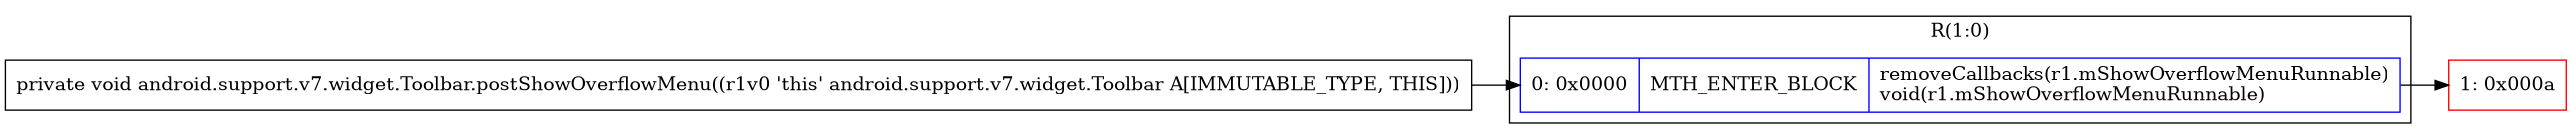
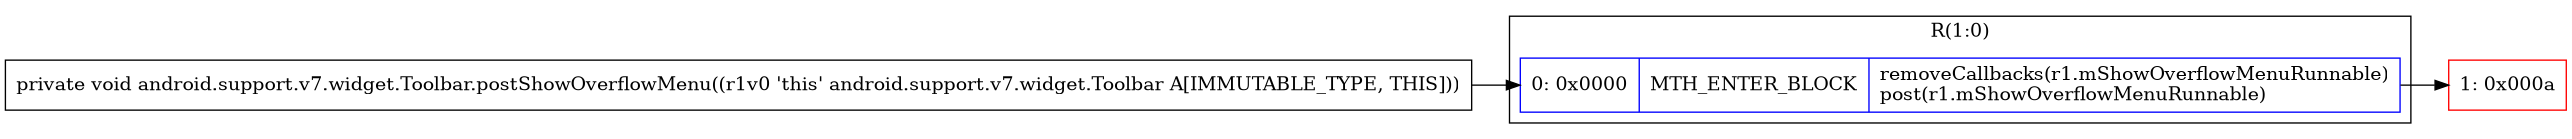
(2073, 95) -> (2073, 95)
